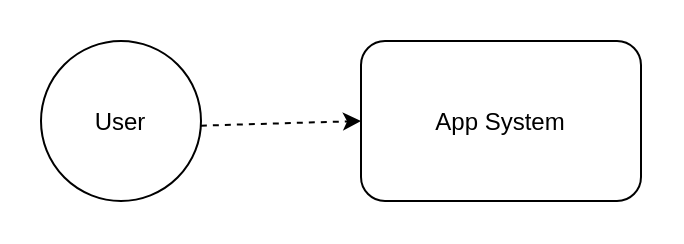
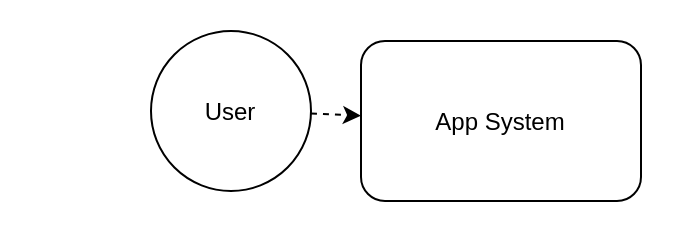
(121, 121) -> (231, 111)
